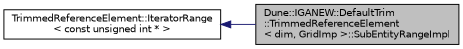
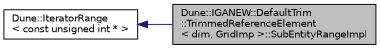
(112, 24) -> (71, 24)
